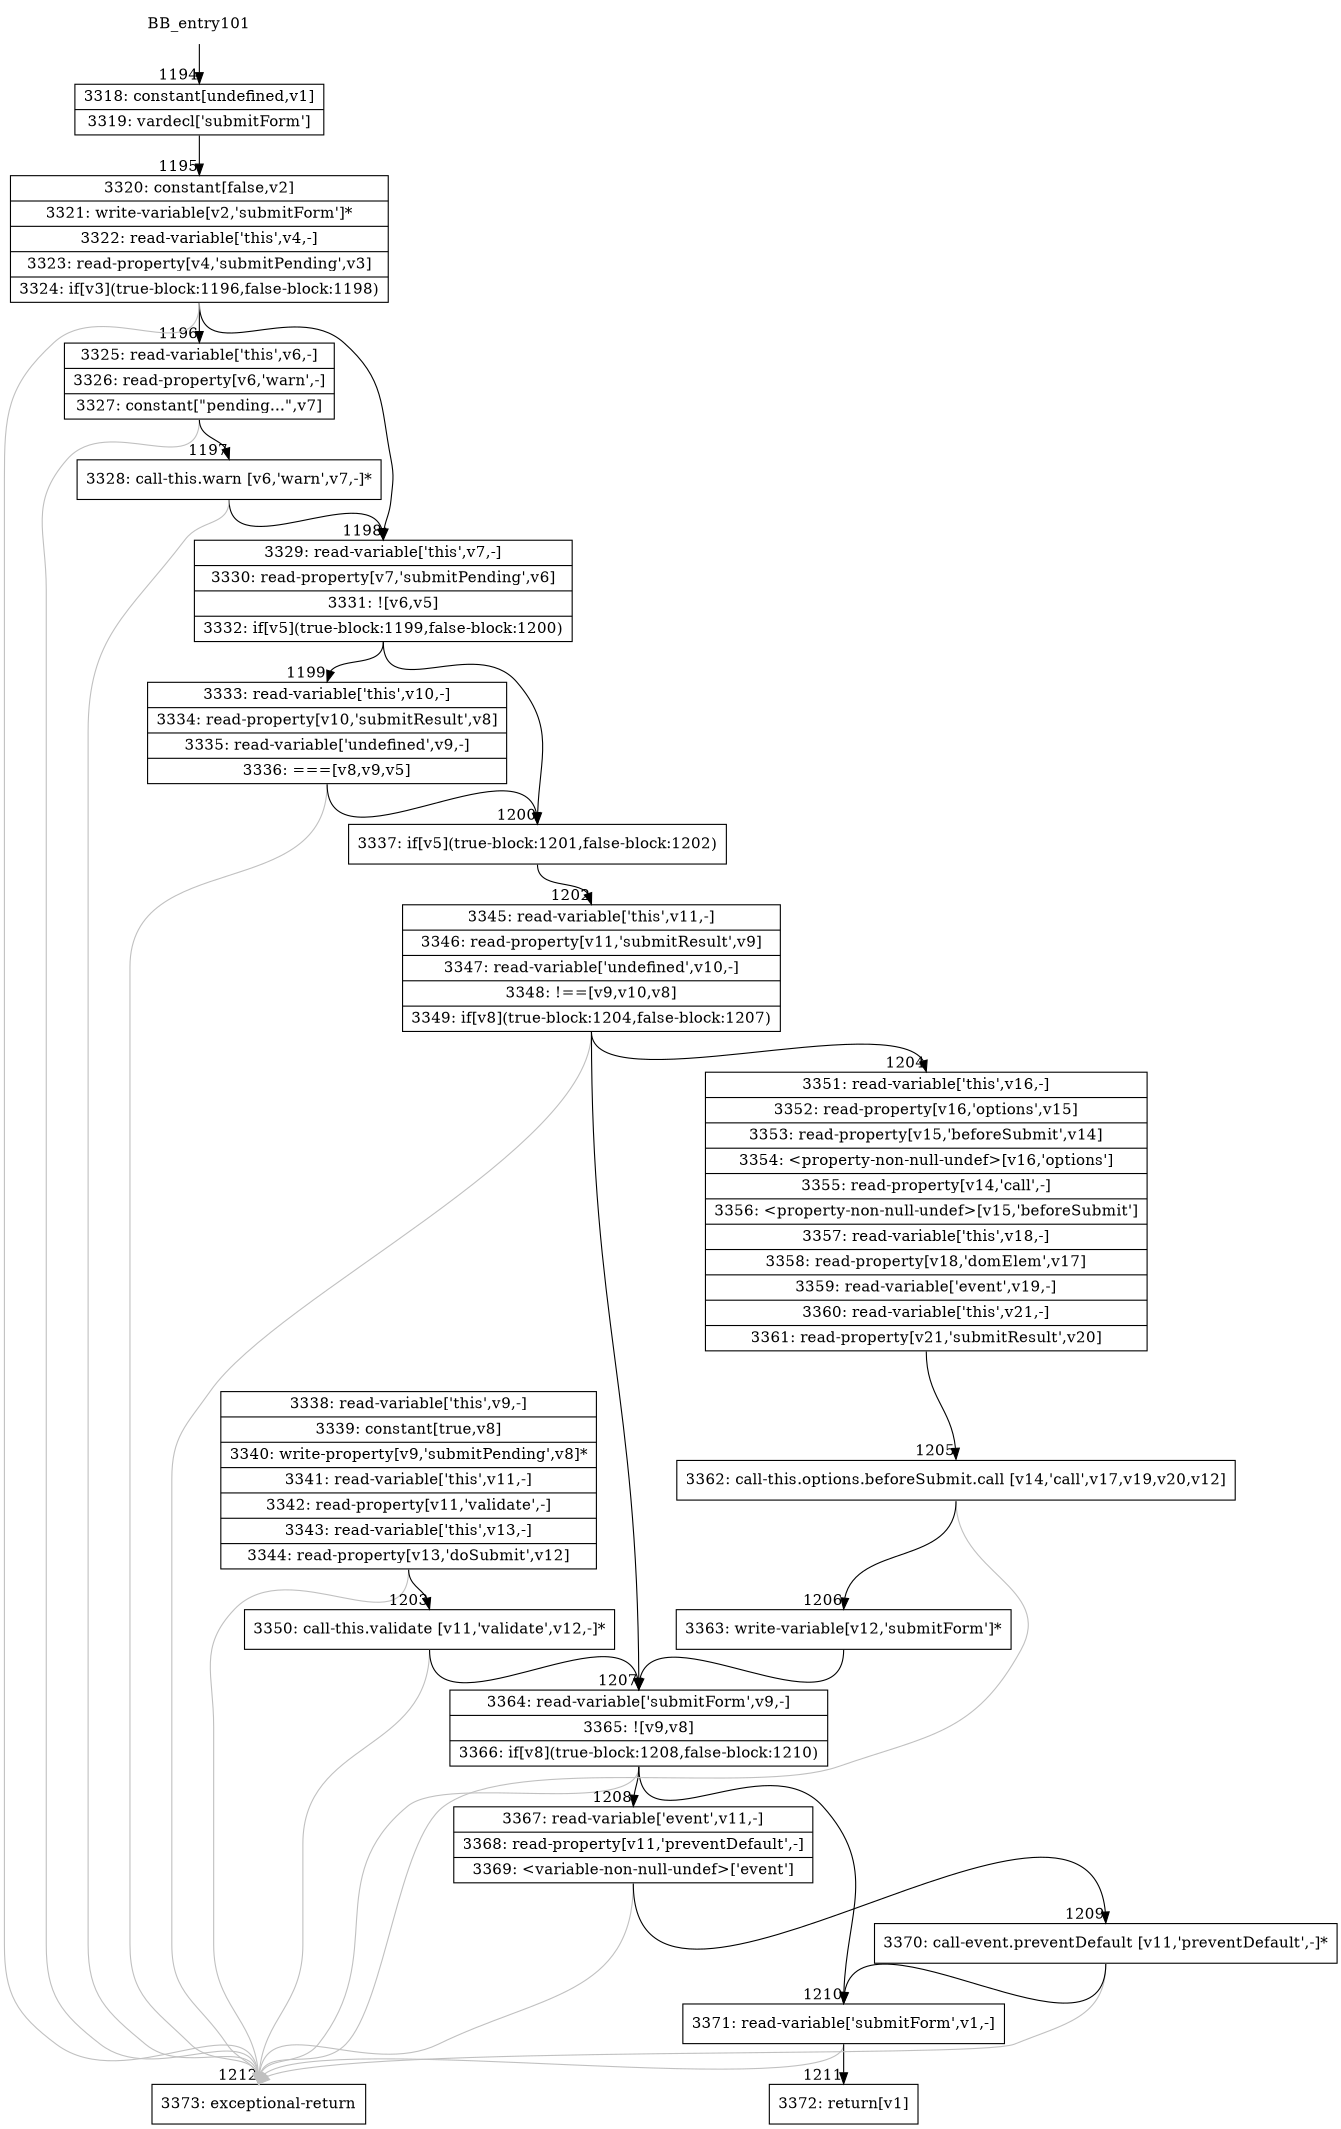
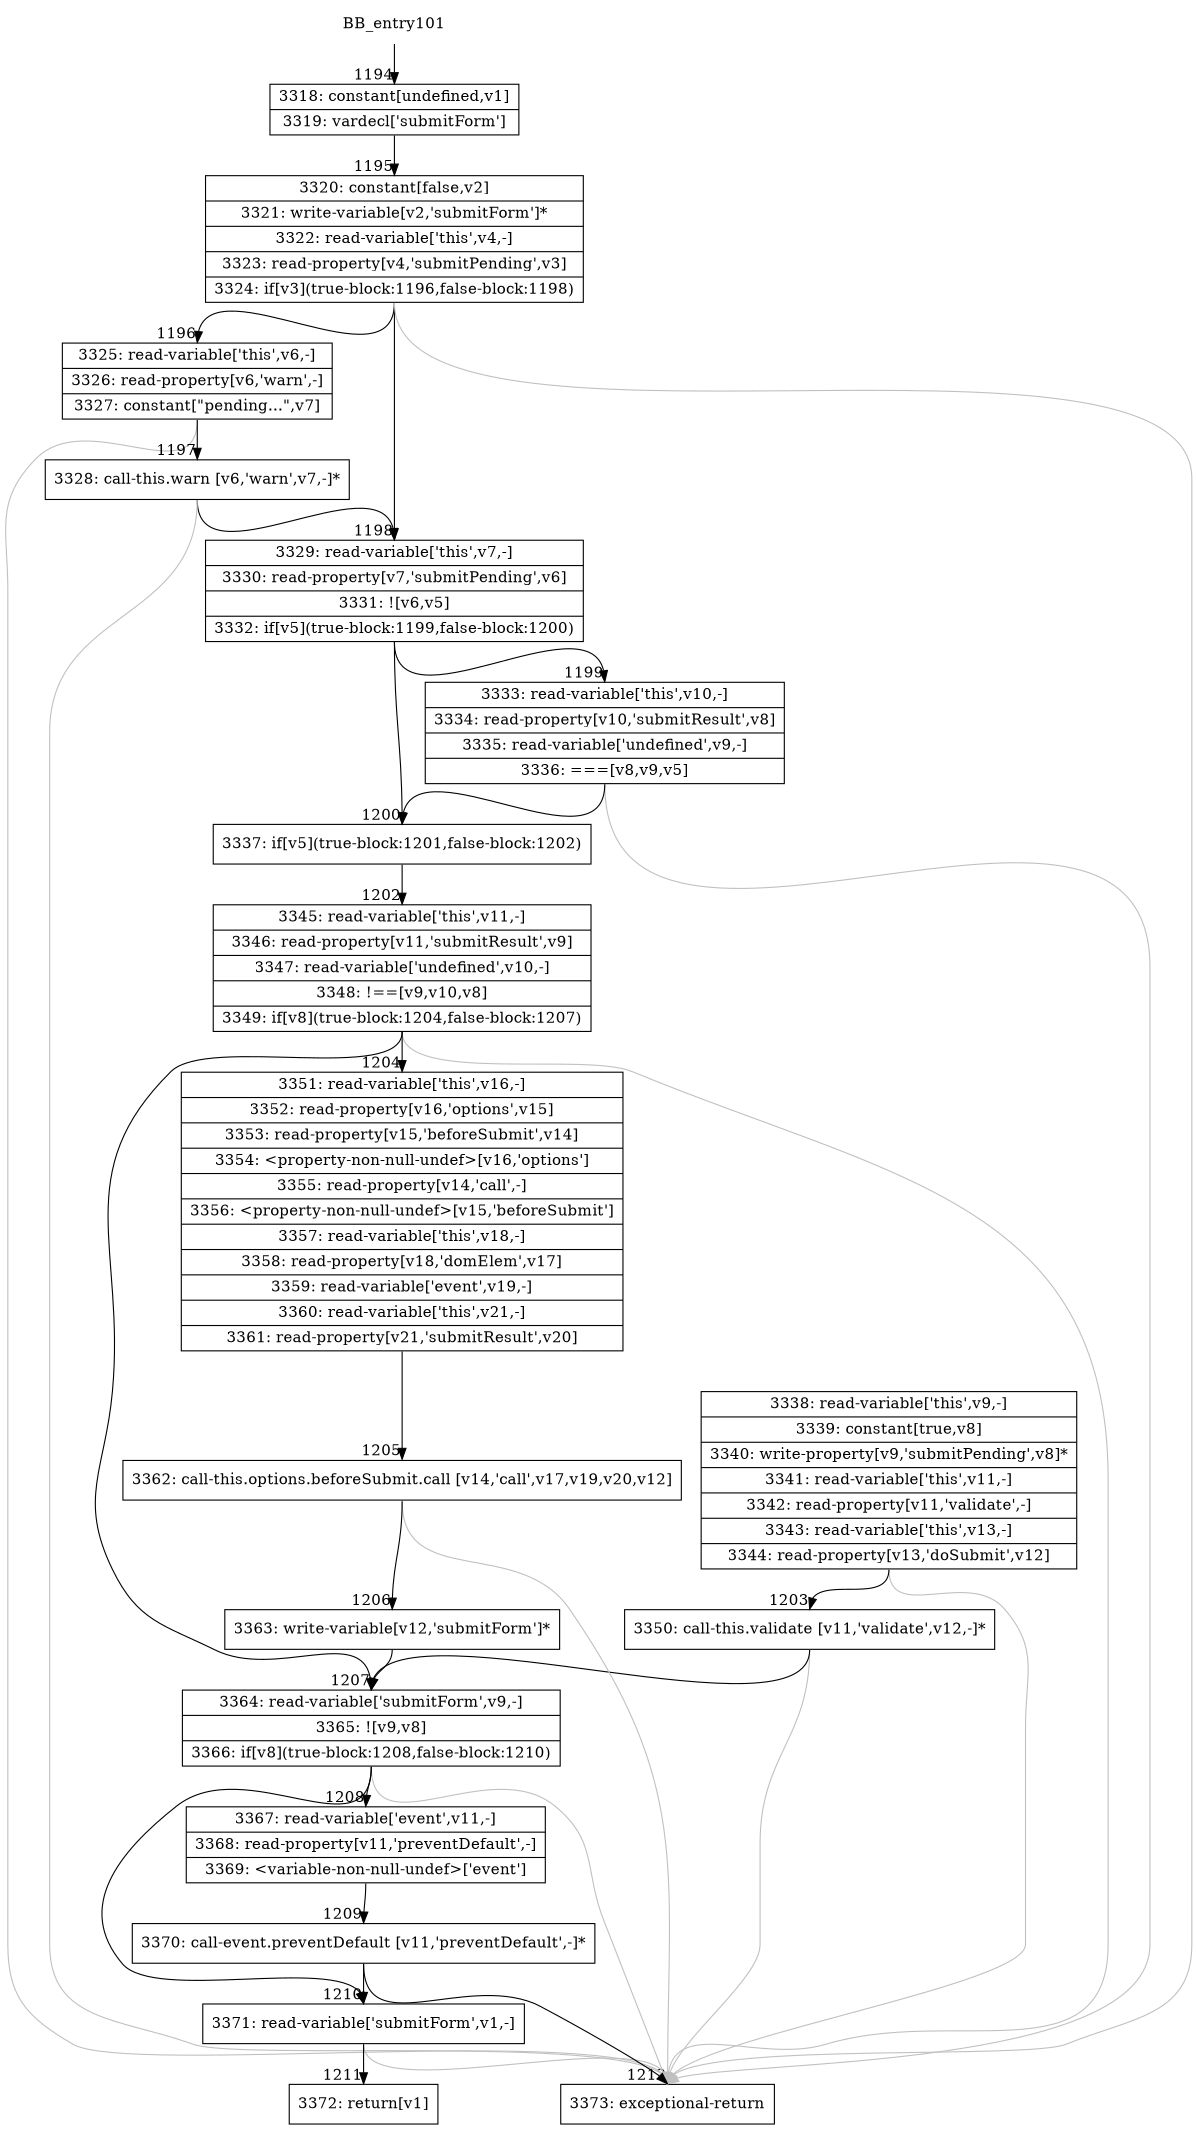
(474, 2028) -> none
(707, 2053) -> (509, 1997)
